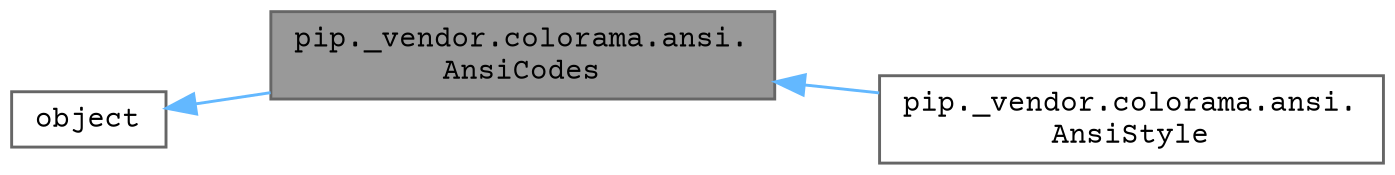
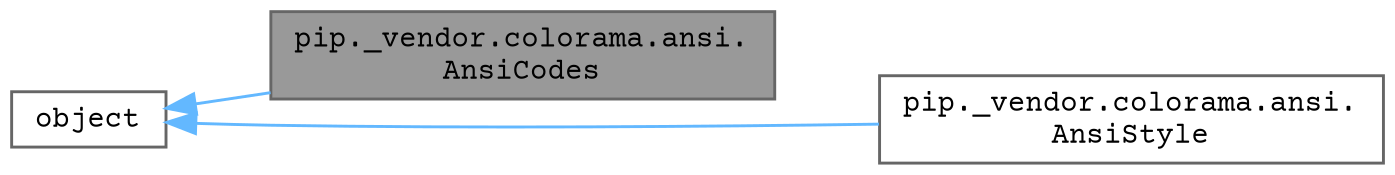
(842, 89) -> (538, 127)
